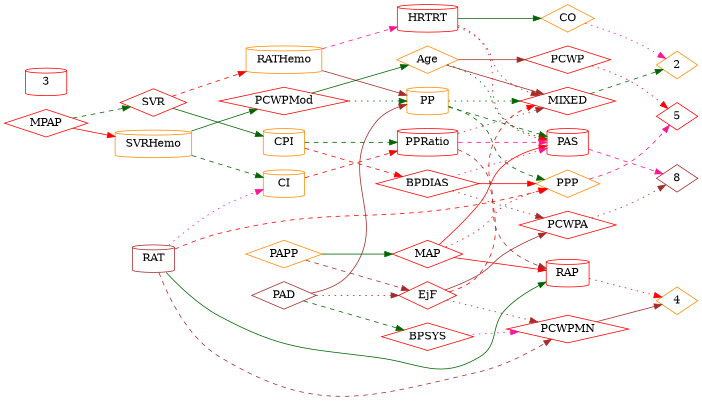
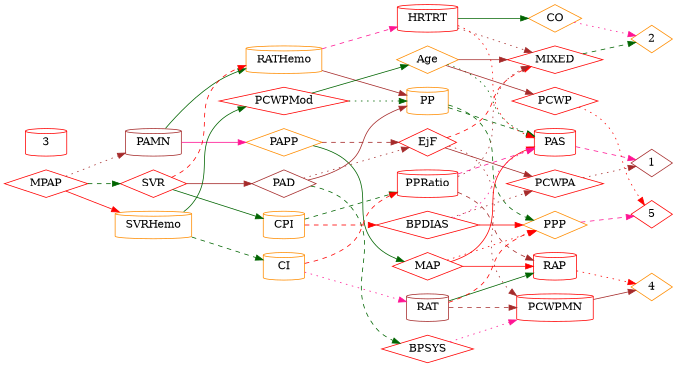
(480, 101) -> none
none -> (153, 142)
(677, 178) -> (652, 163)
none -> (215, 184)
(210, 214) -> (352, 286)
(568, 329) -> (555, 308)
